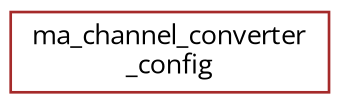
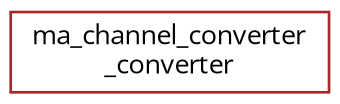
(170, 52) -> (170, 52)
